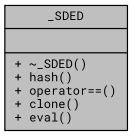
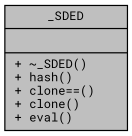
(66, 91) -> (55, 91)
